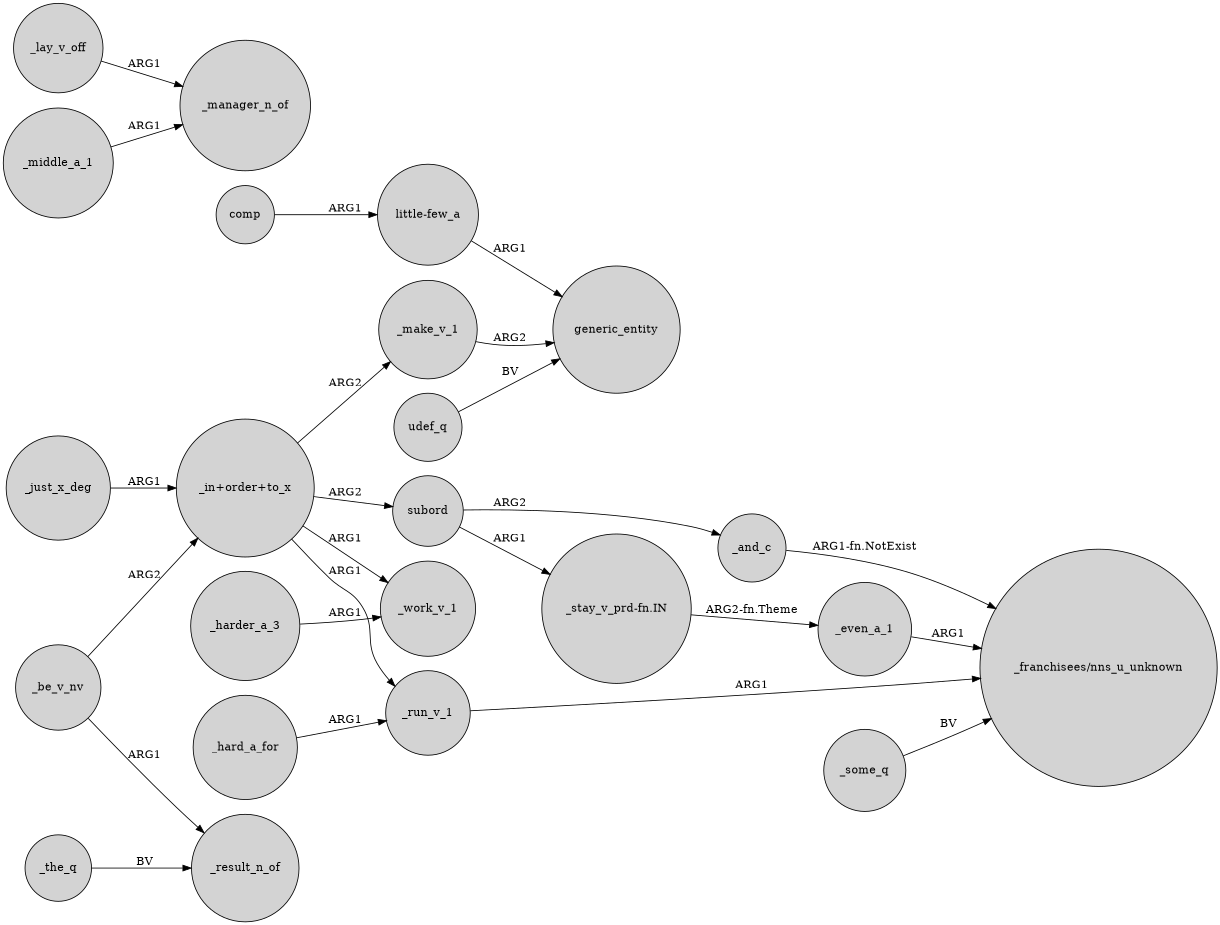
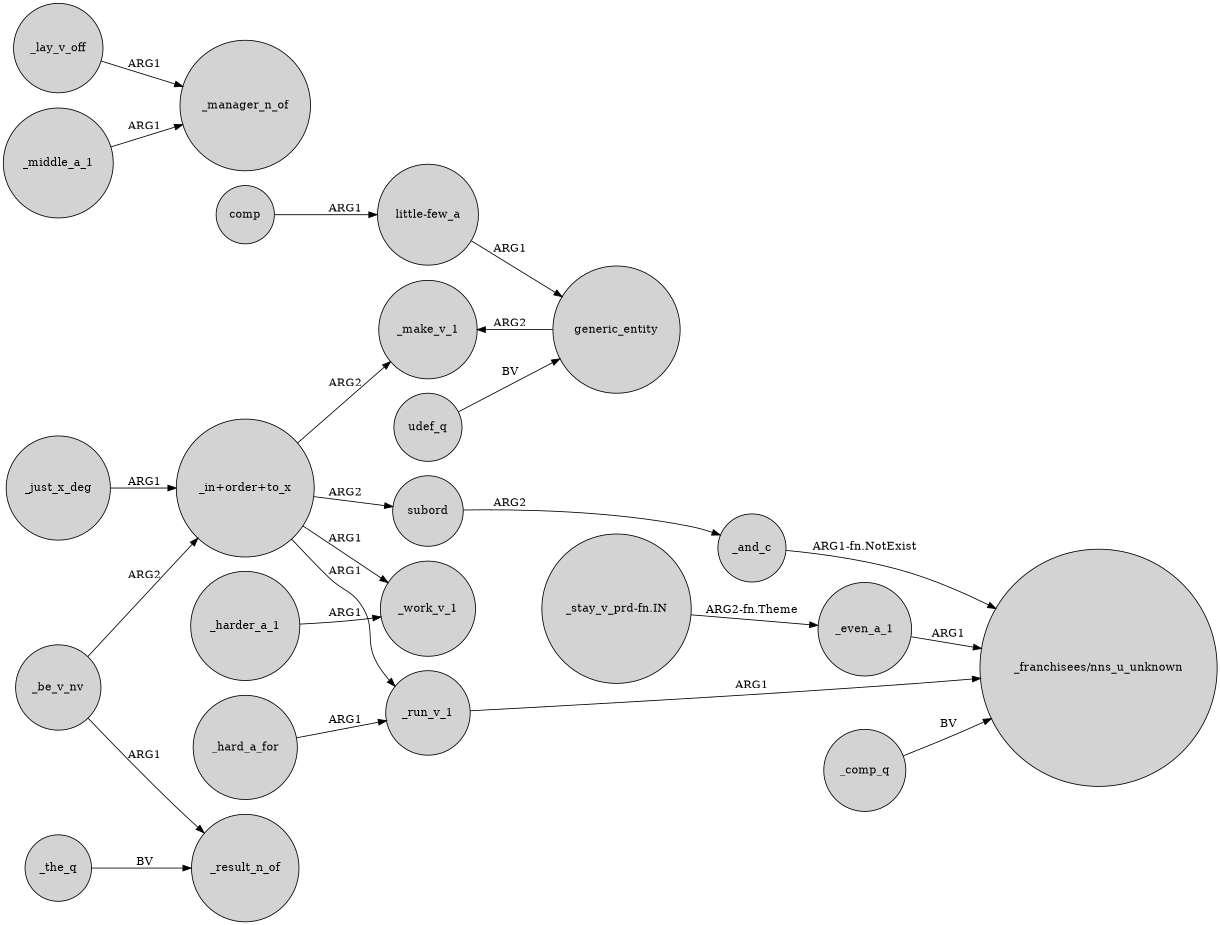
(511, 345) -> (519, 330)
(501, 549) -> none
(245, 626) -> (245, 626)
(865, 770) -> (865, 770)
